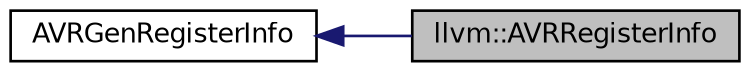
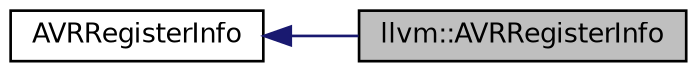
(164, 36) -> (137, 36)
